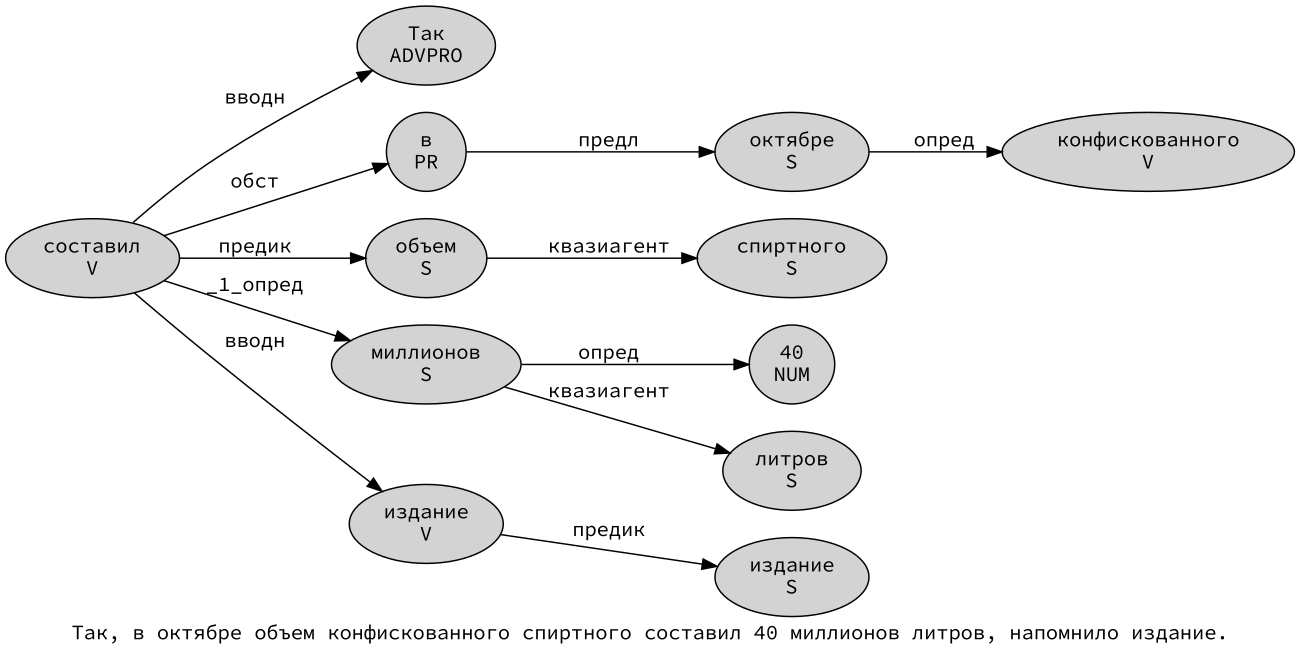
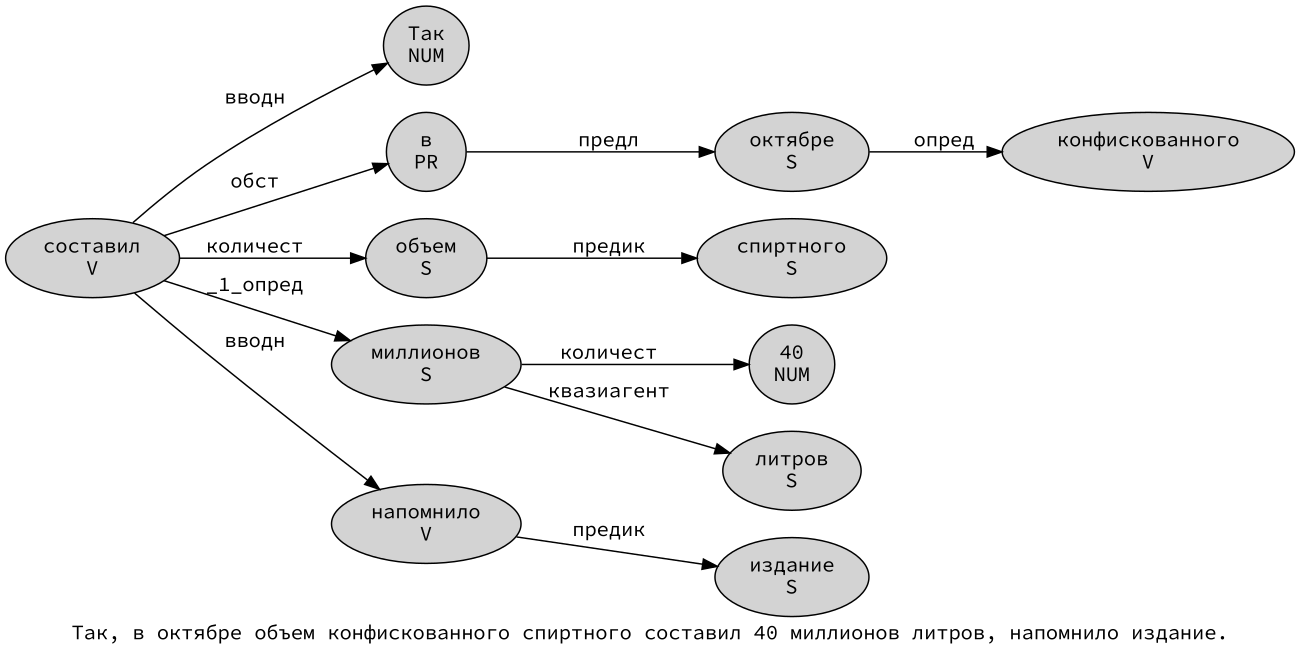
(426, 46) -> (426, 46)
(255, 247) -> (255, 247)
(609, 247) -> (609, 247)
(609, 353) -> (609, 353)
(426, 524) -> (426, 524)
